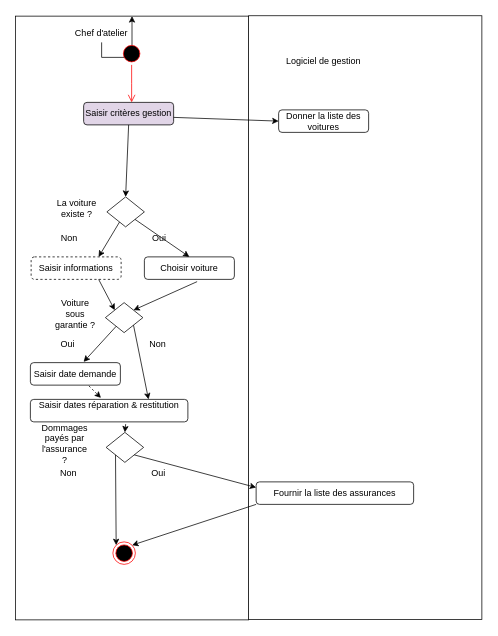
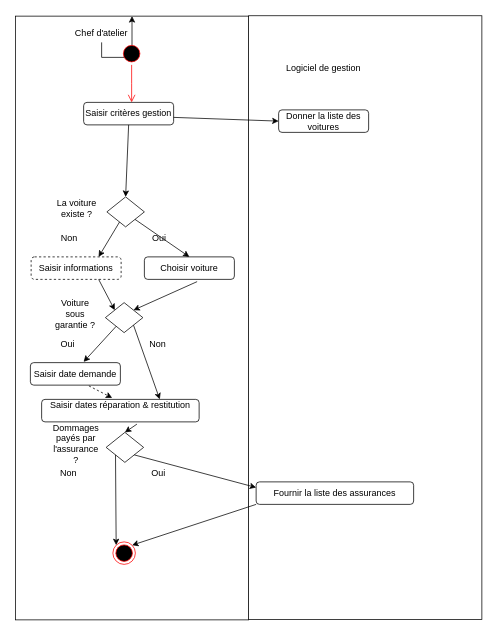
(324, 61) -> (324, 69)
(129, 114) -> (129, 114)
(109, 411) -> (120, 411)
(65, 444) -> (76, 444)
